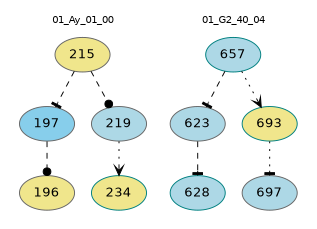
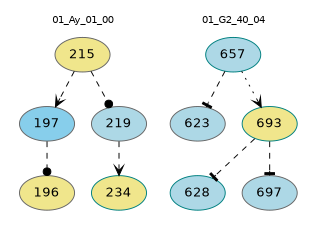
(66, 87) -> (66, 87)
(119, 154) -> (119, 154)
(198, 156) -> (235, 157)
(270, 156) -> (270, 156)
